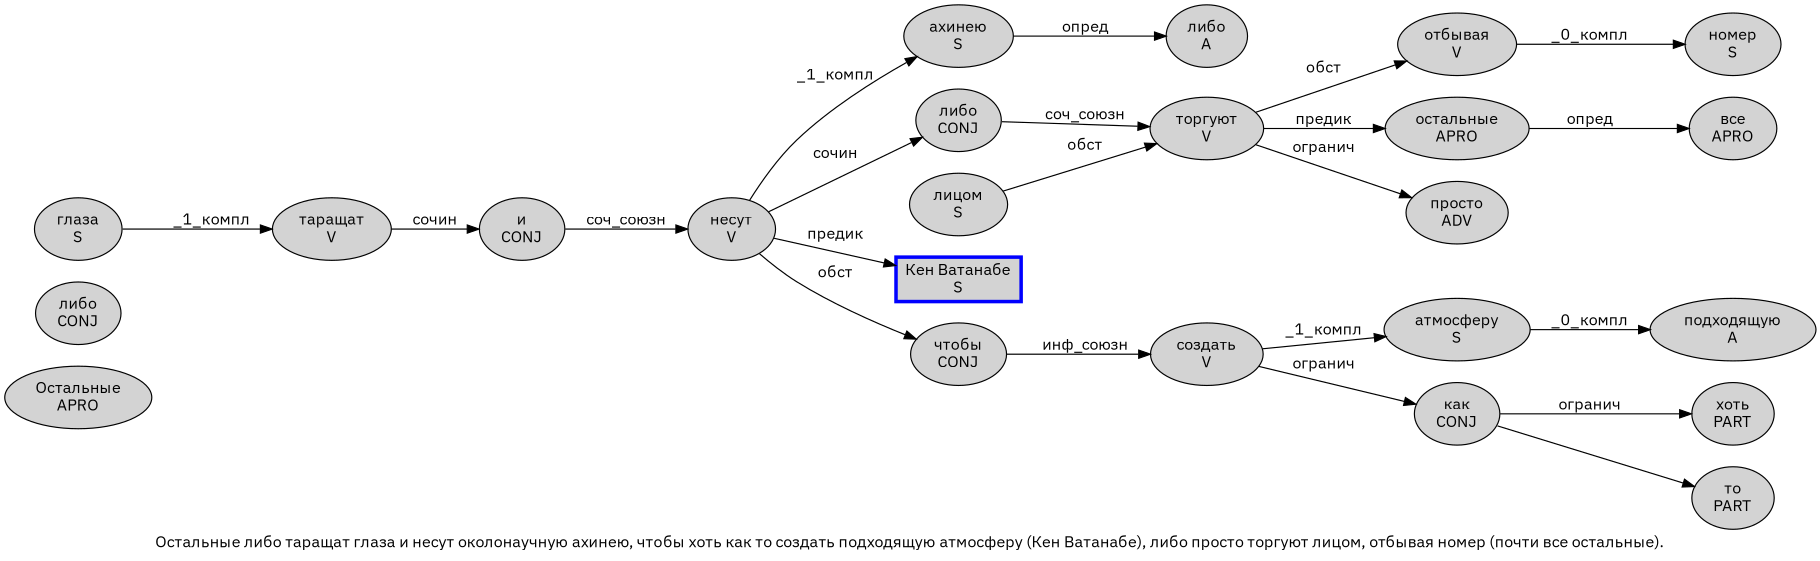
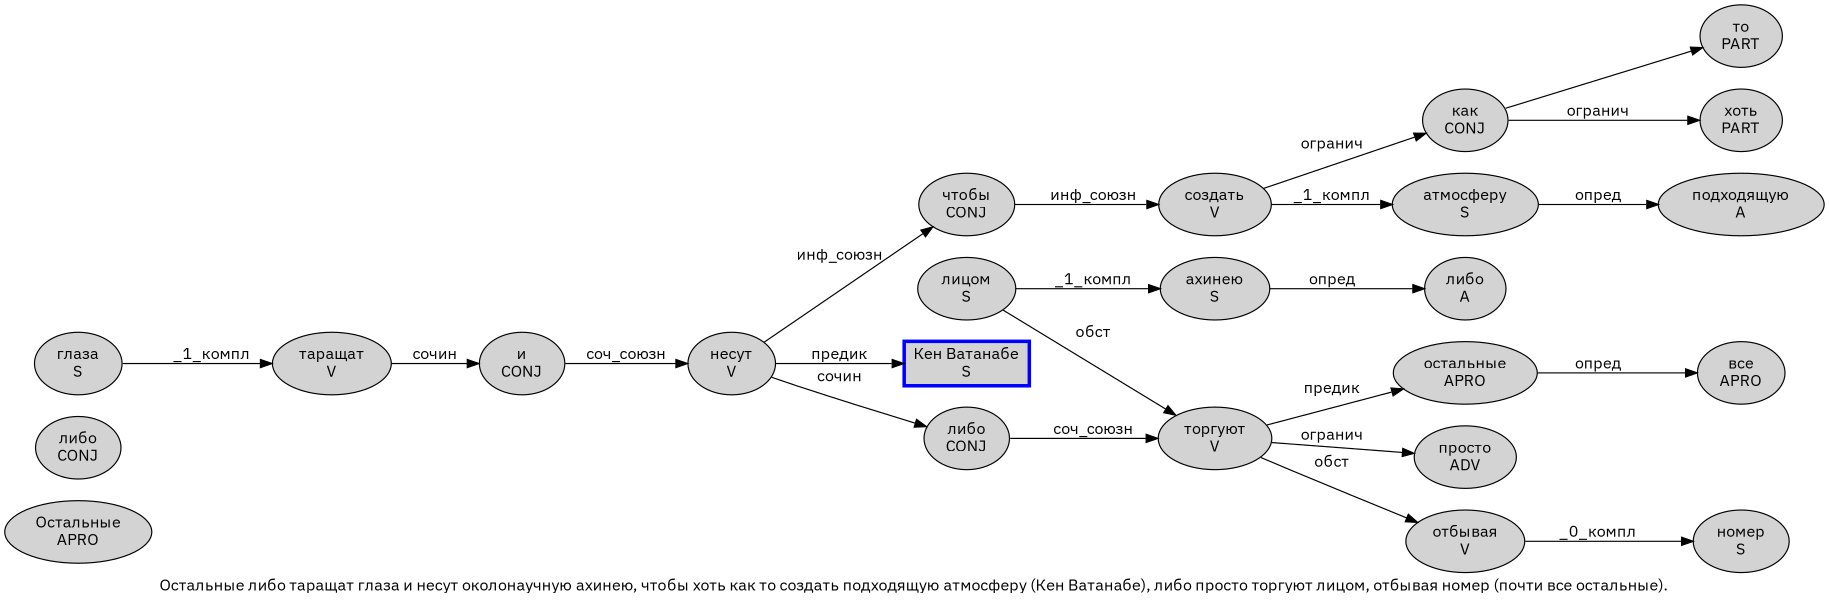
(819, 121) -> (1082, 289)
(836, 273) -> (840, 255)
(1590, 321) -> (1598, 196)
